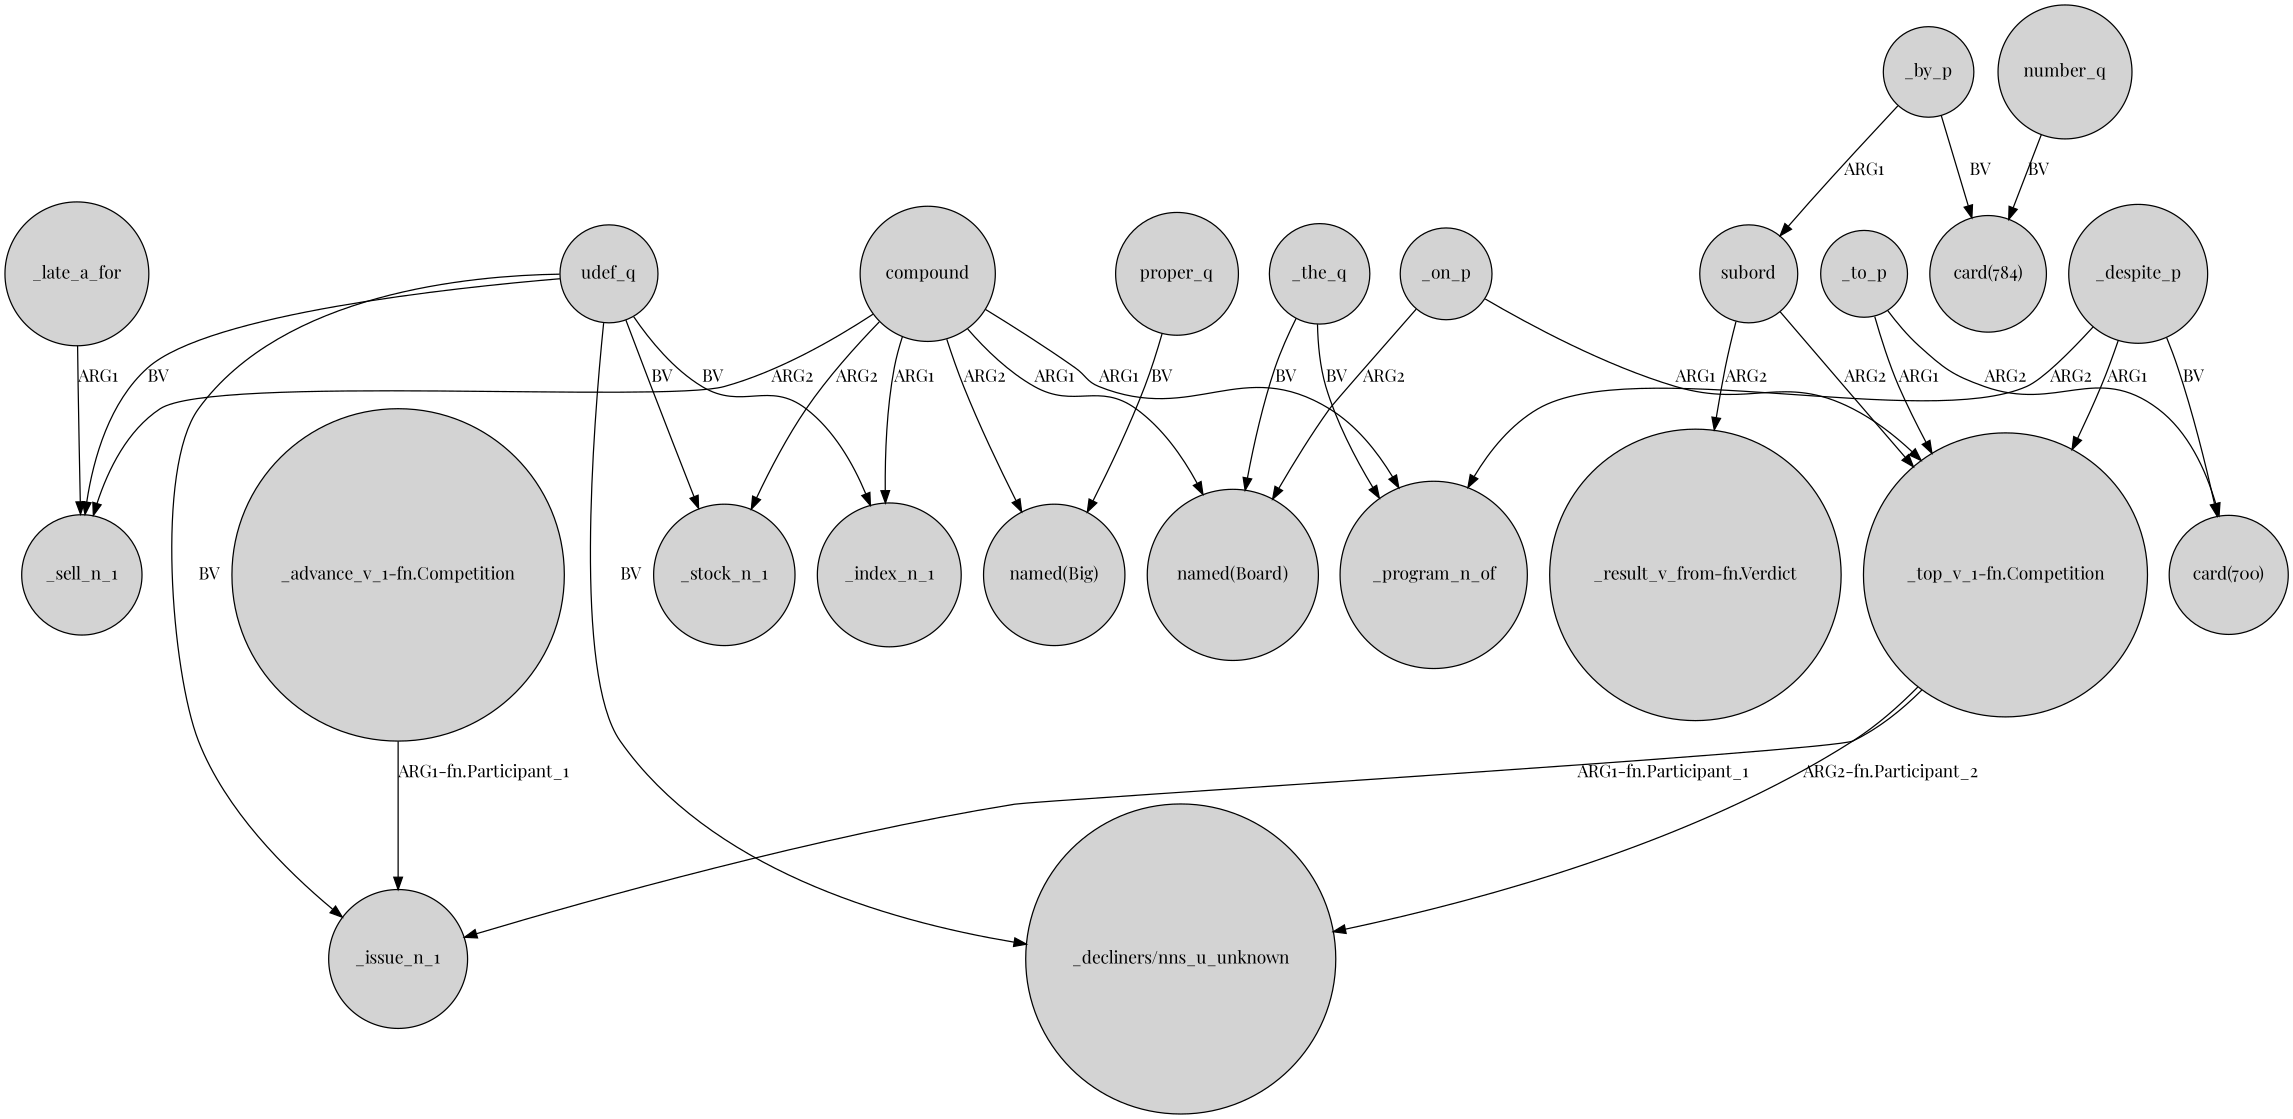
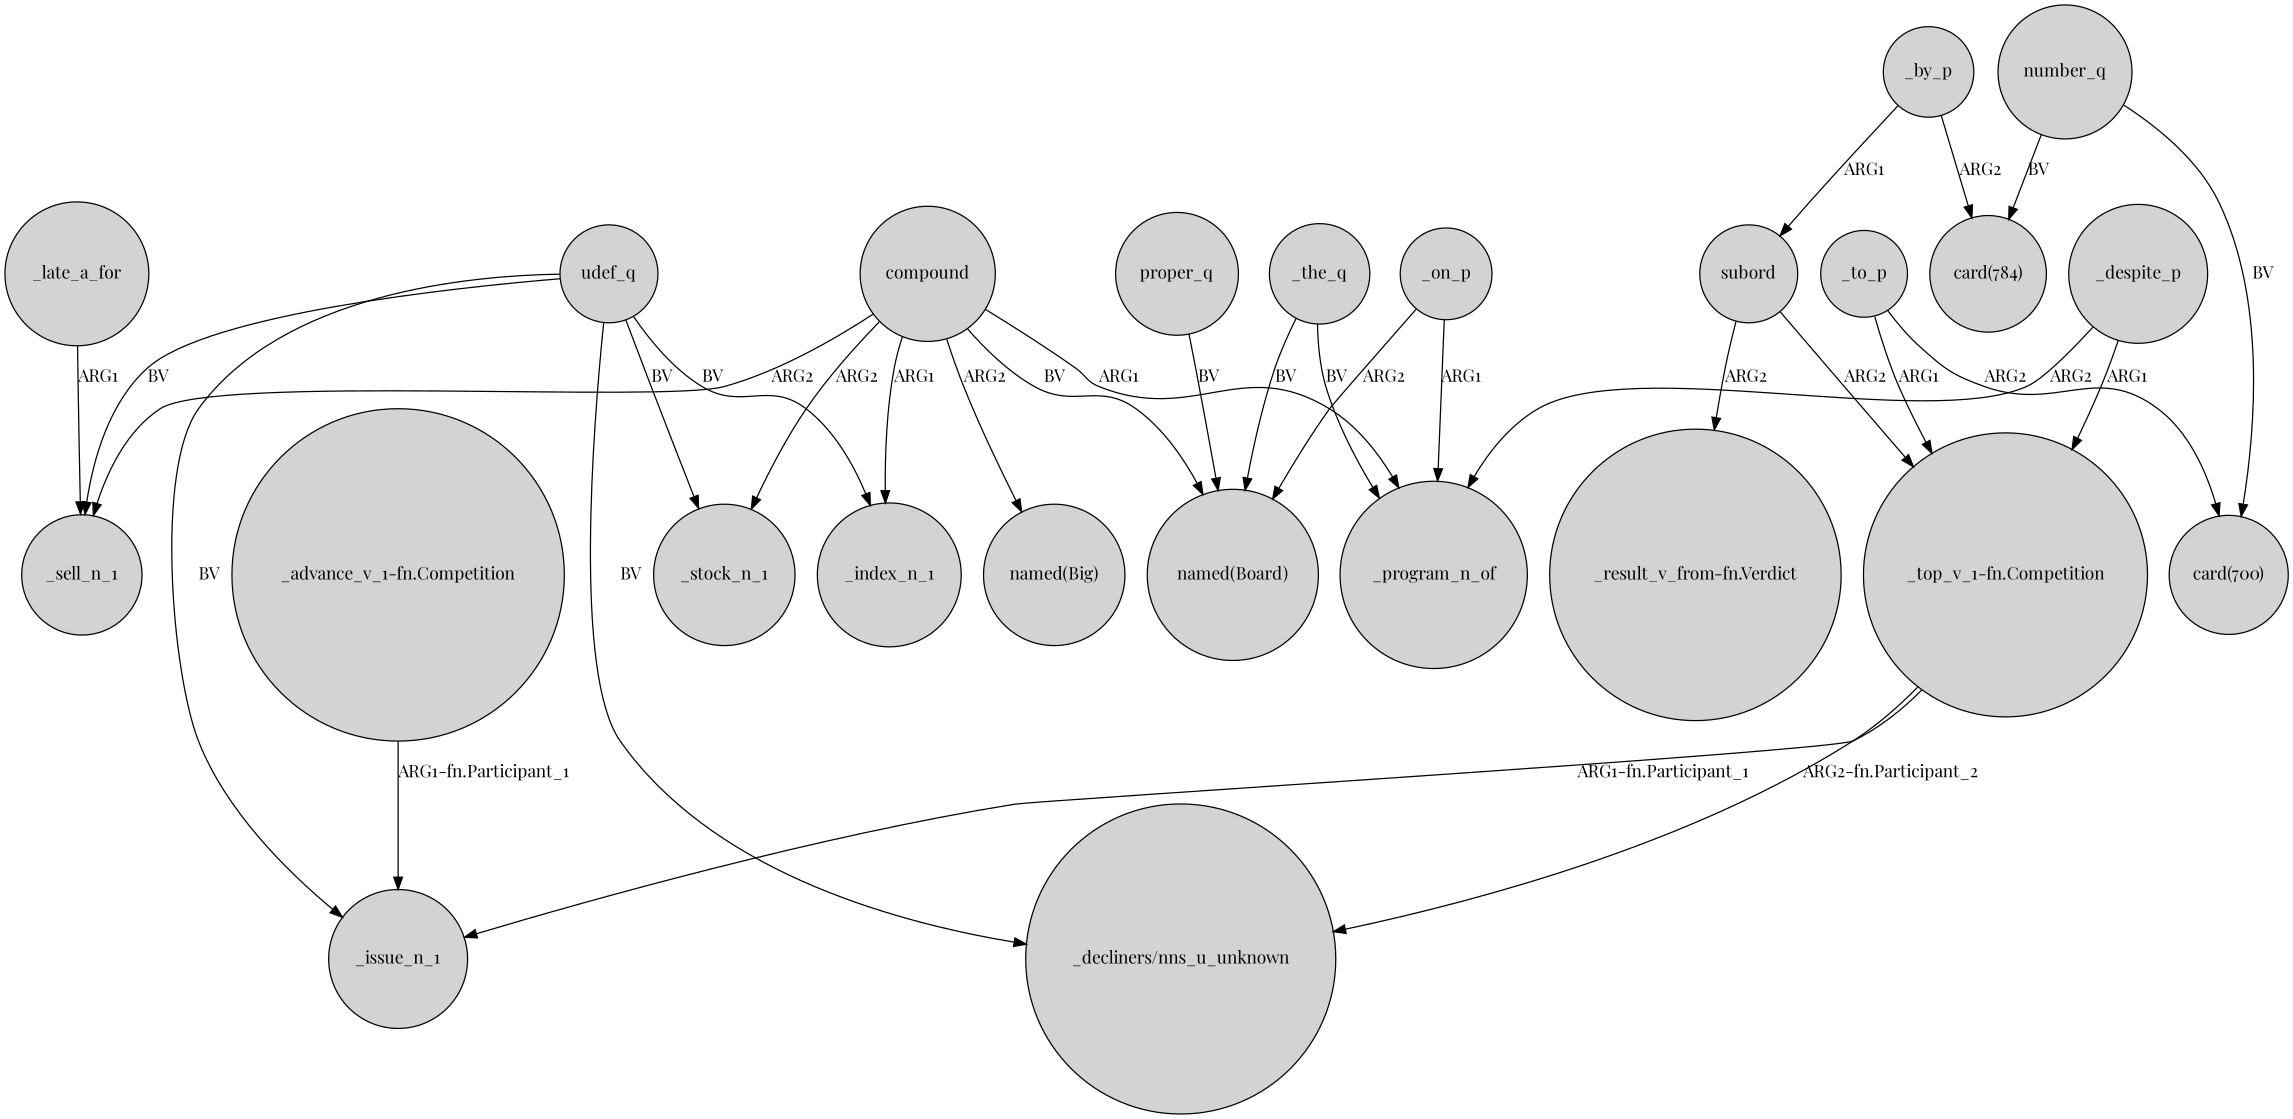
(1981, 170) -> (1981, 170)
(1055, 377) -> (1055, 377)
(1652, 379) -> (1441, 394)
(1132, 419) -> (1203, 406)
(2194, 420) -> (2245, 283)
